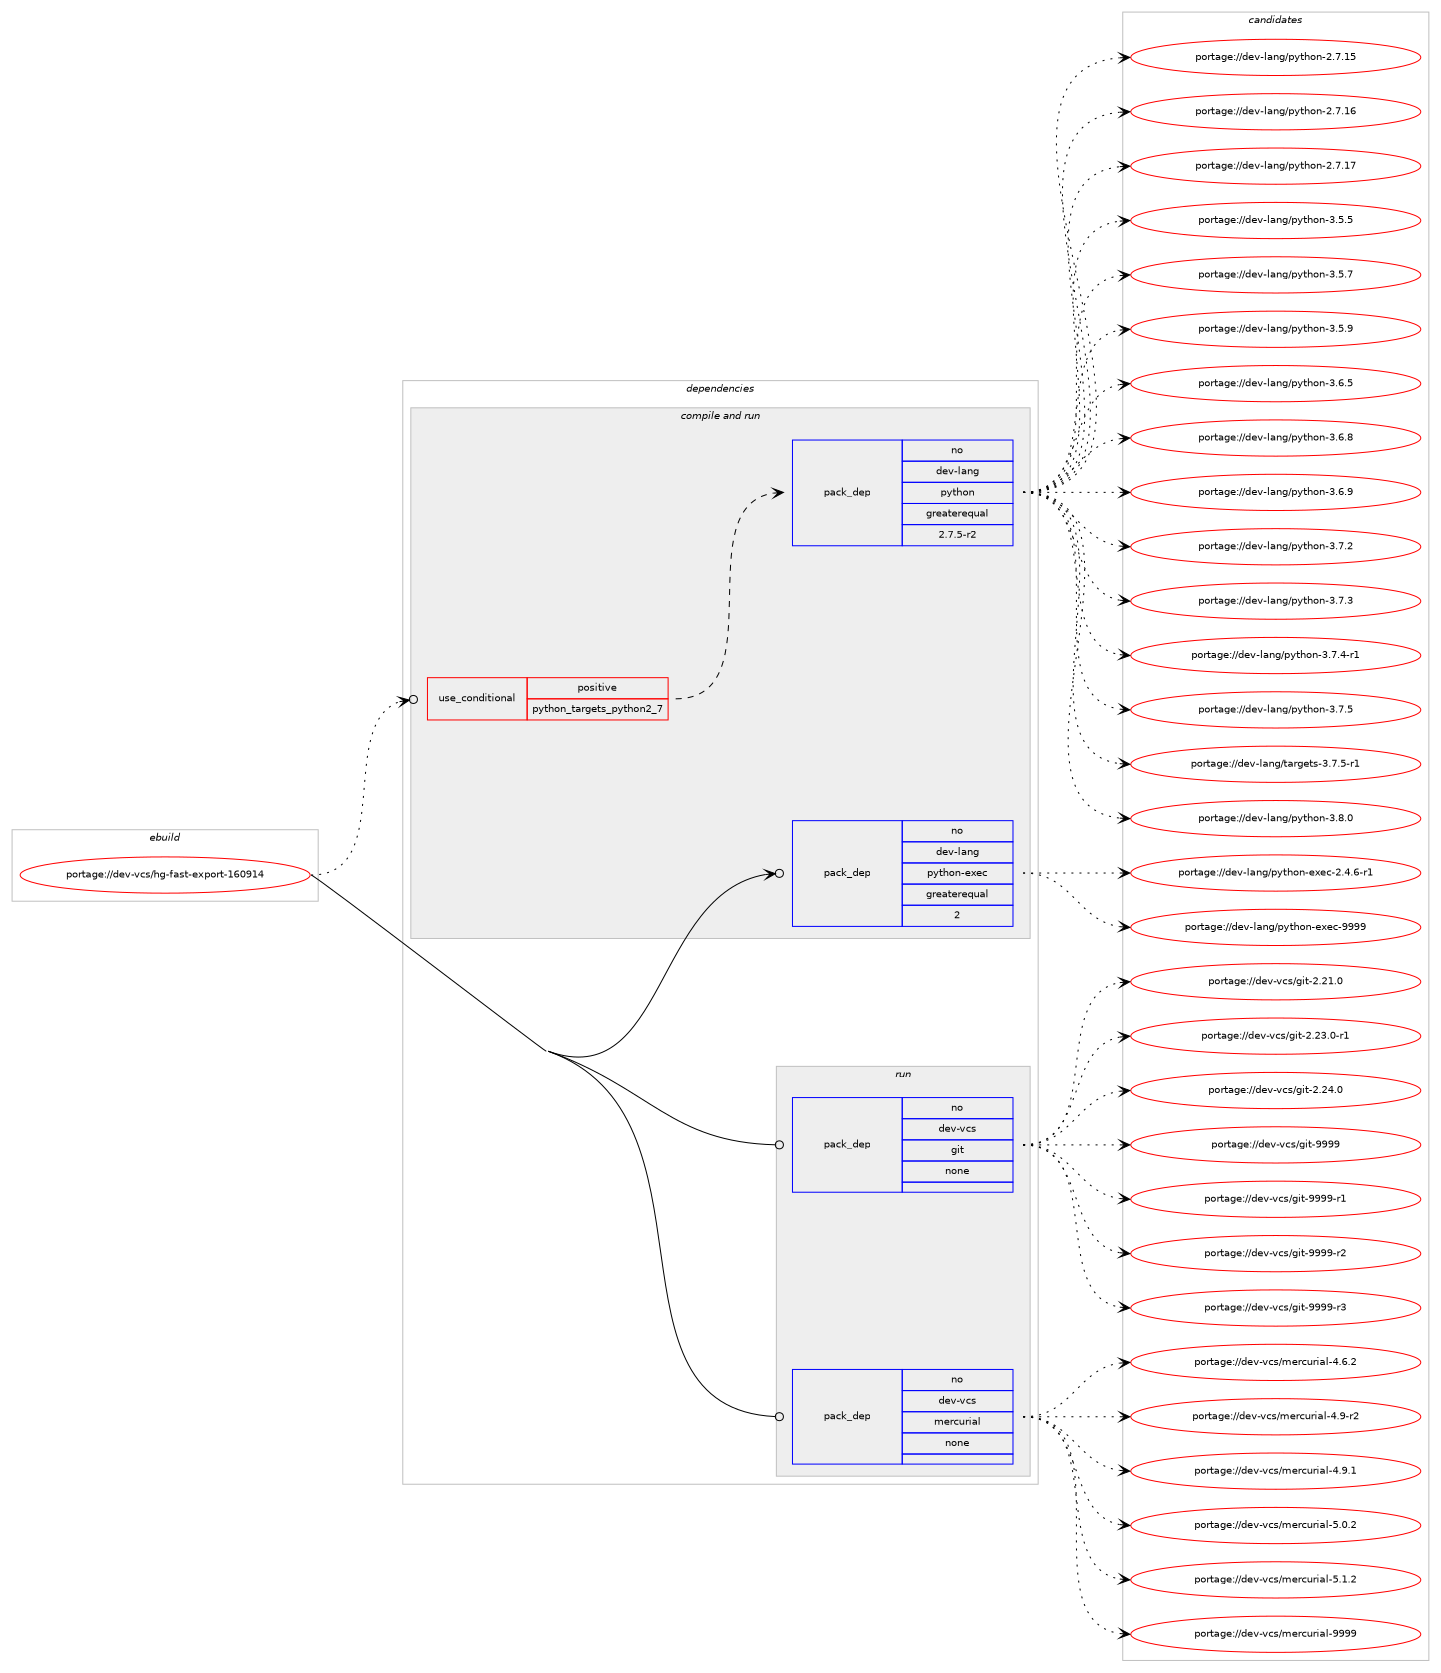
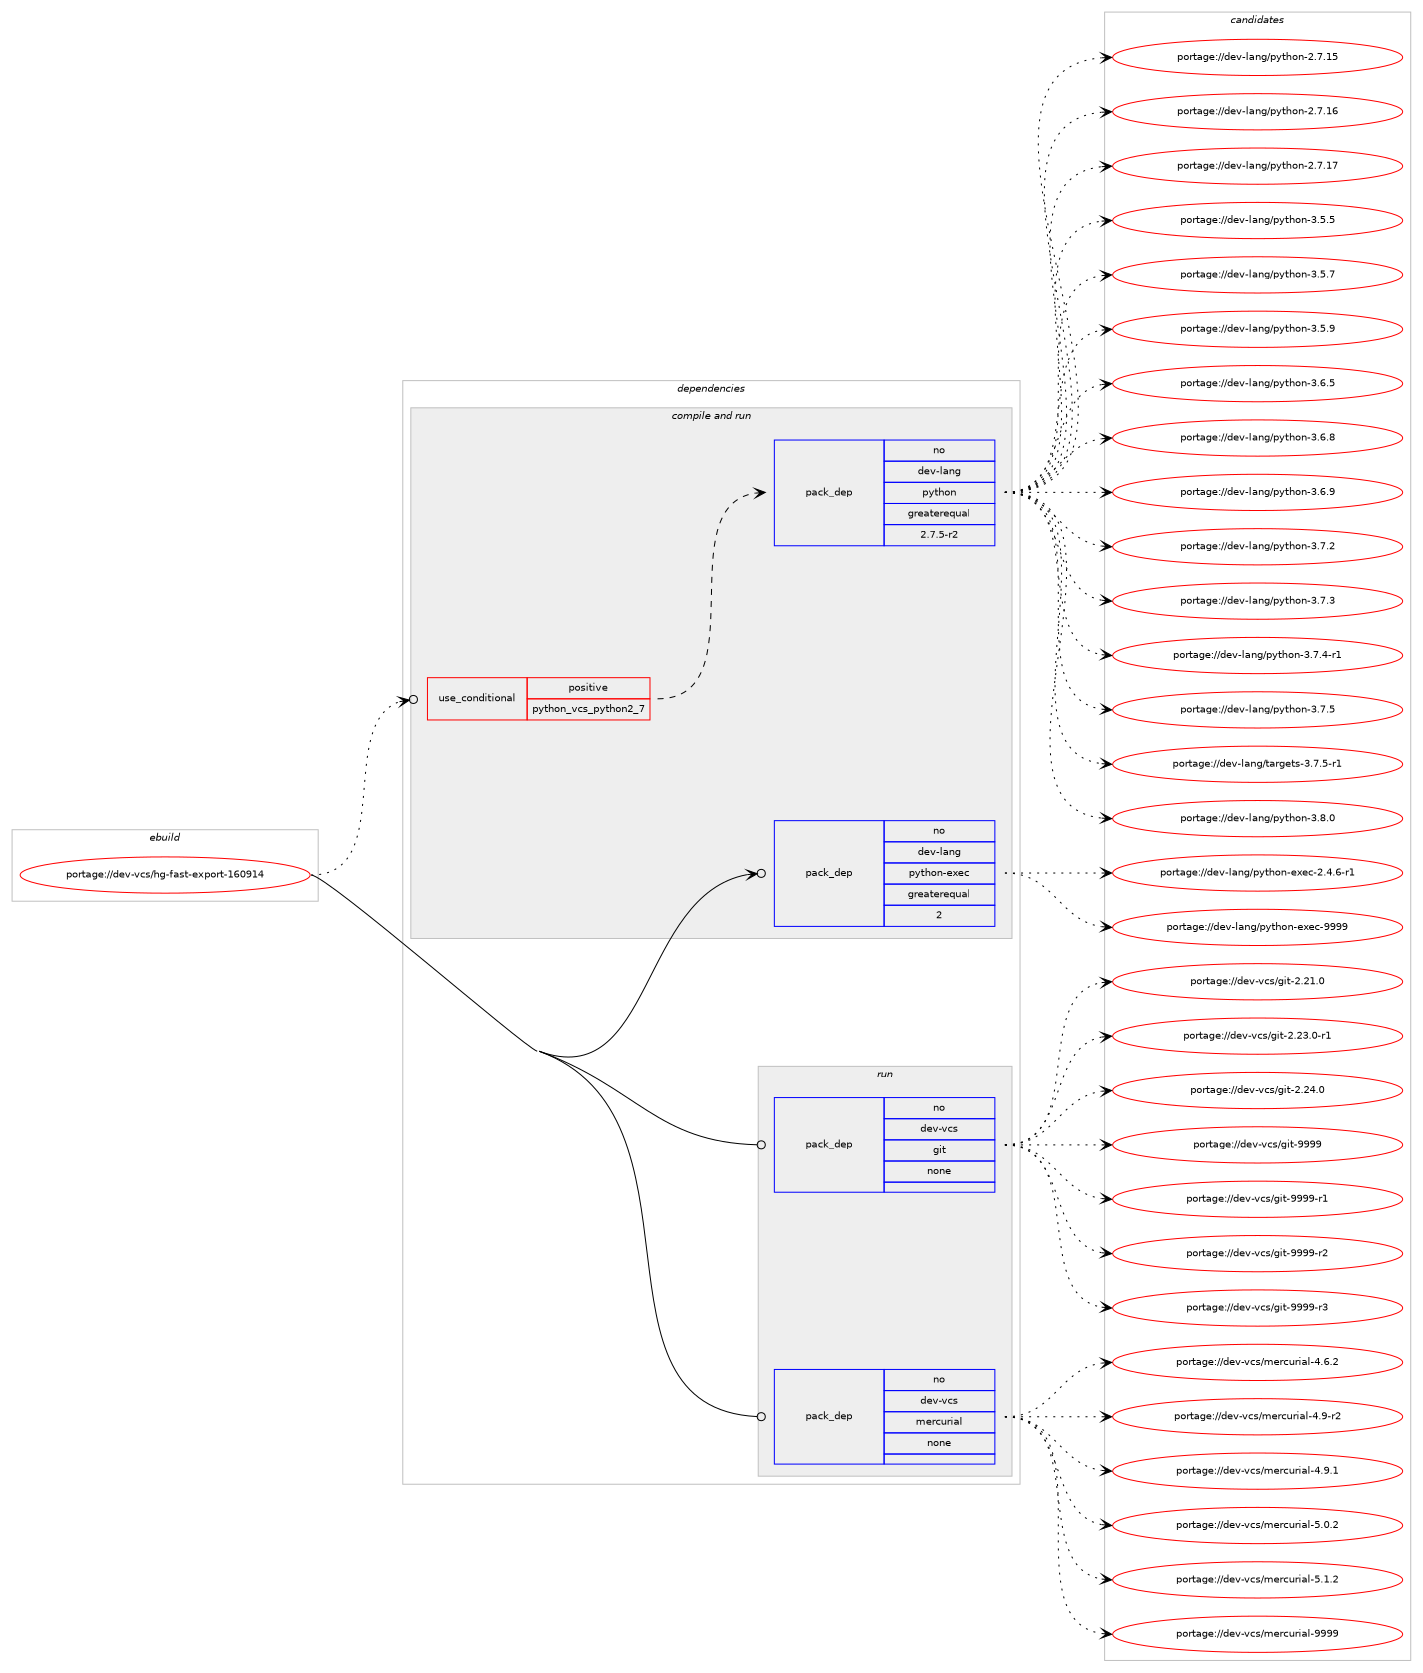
(598, 709) -> (589, 709)
